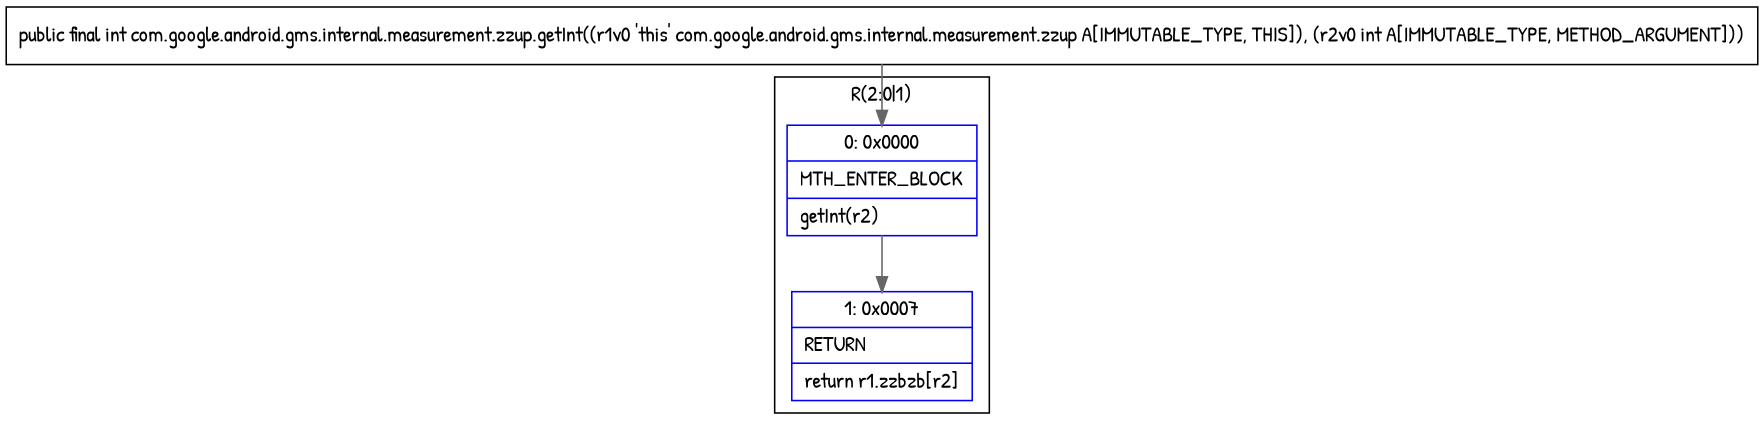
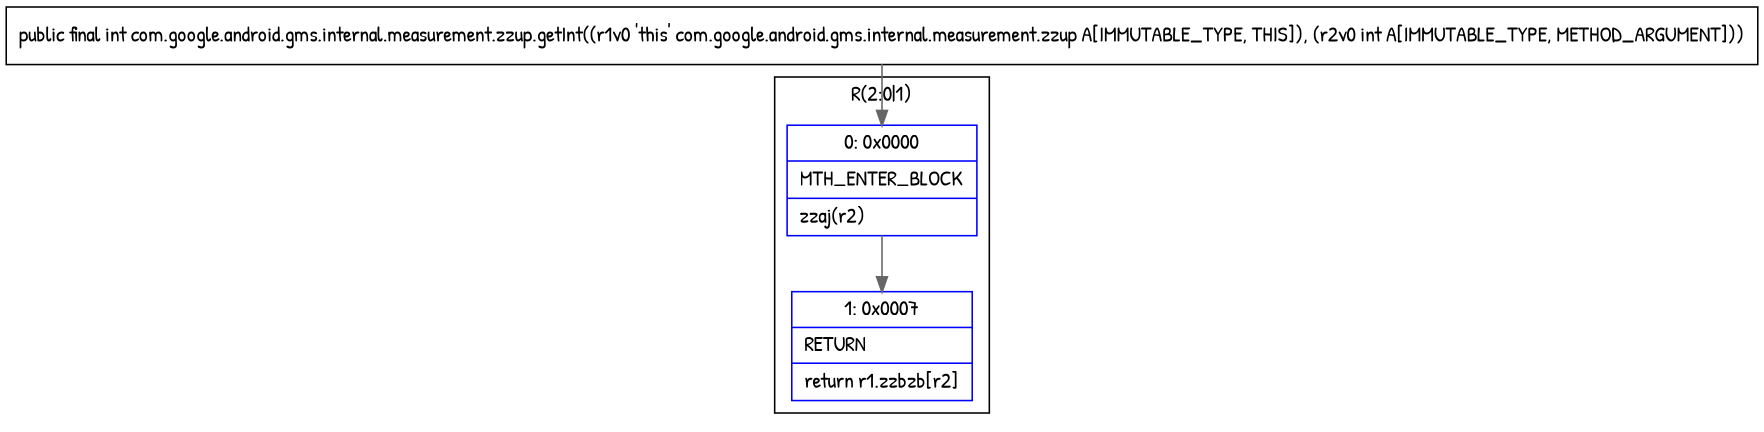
(840, 216) -> (833, 216)
